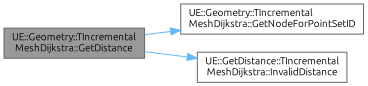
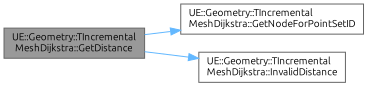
(272, 67) -> (272, 67)
